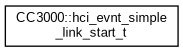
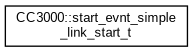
(92, 26) -> (96, 26)
